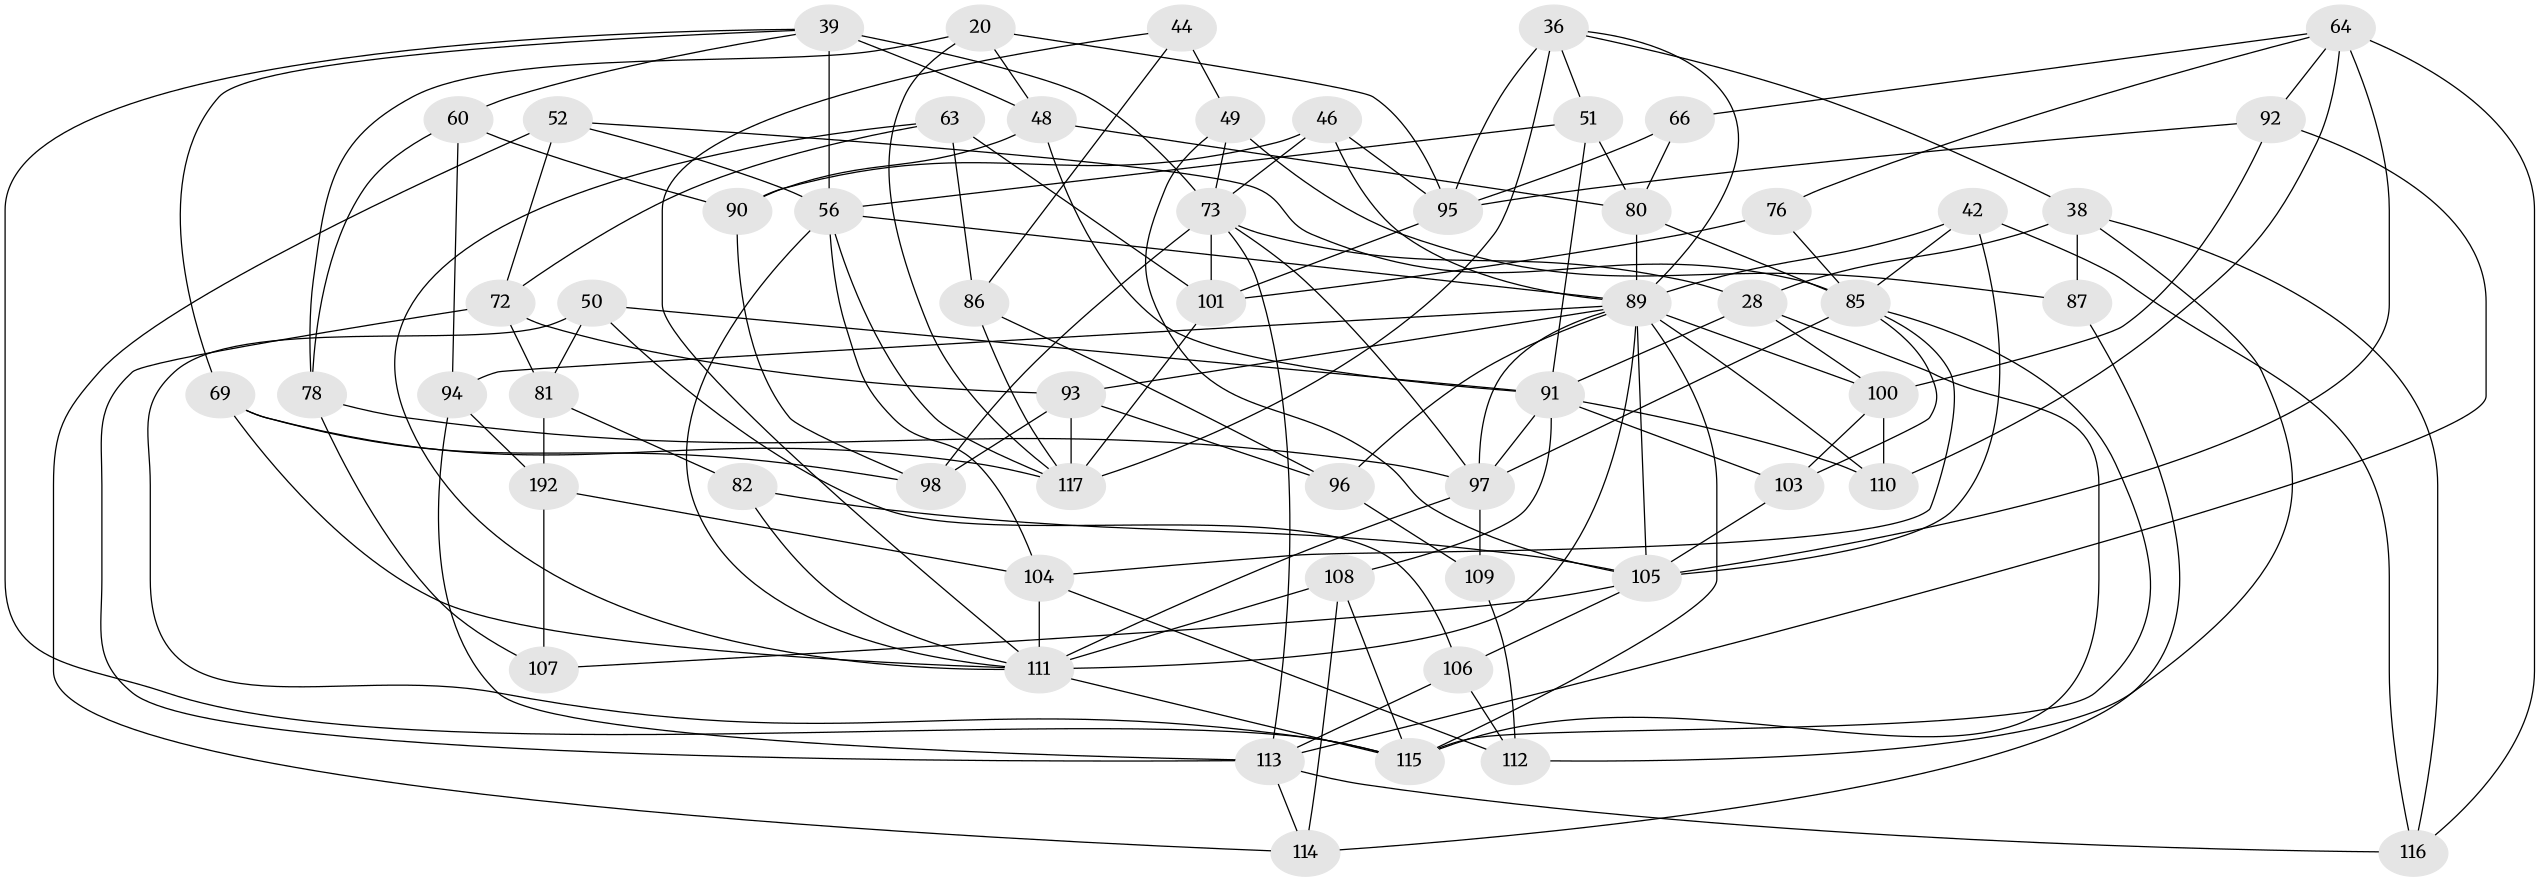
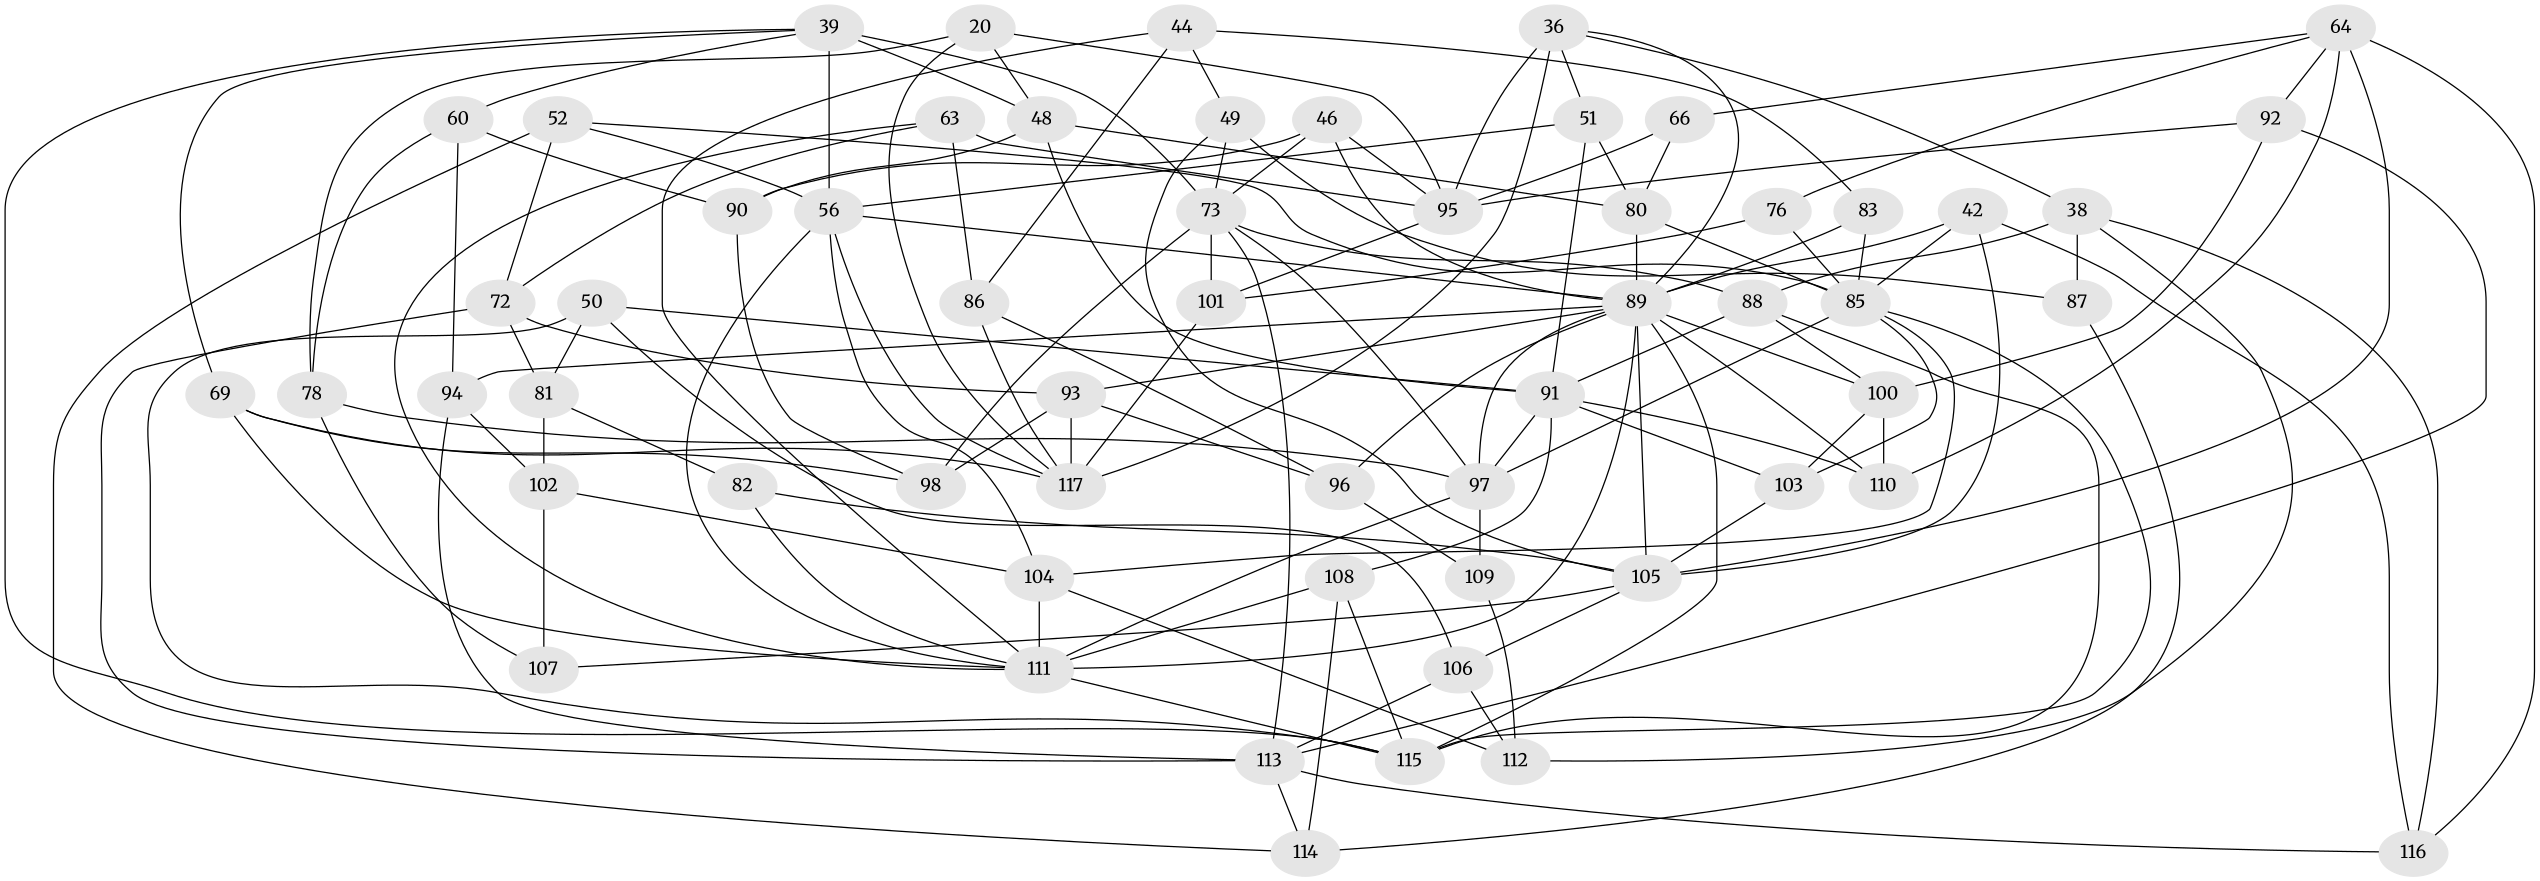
none -> (1868, 211)
(1091, 219) -> (1272, 184)
(1752, 303) -> (1752, 303)
(544, 487) -> (544, 487)
